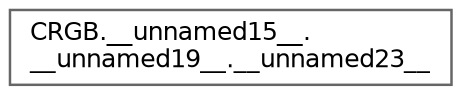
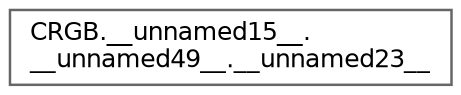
(231, 47) -> (231, 47)
